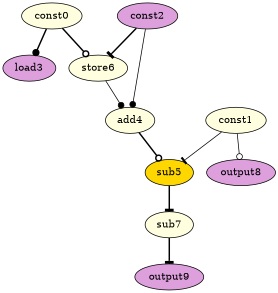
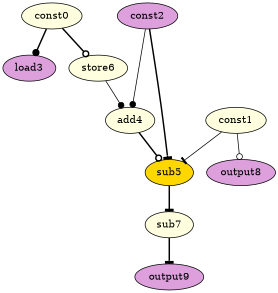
(124, 41) -> (159, 92)
